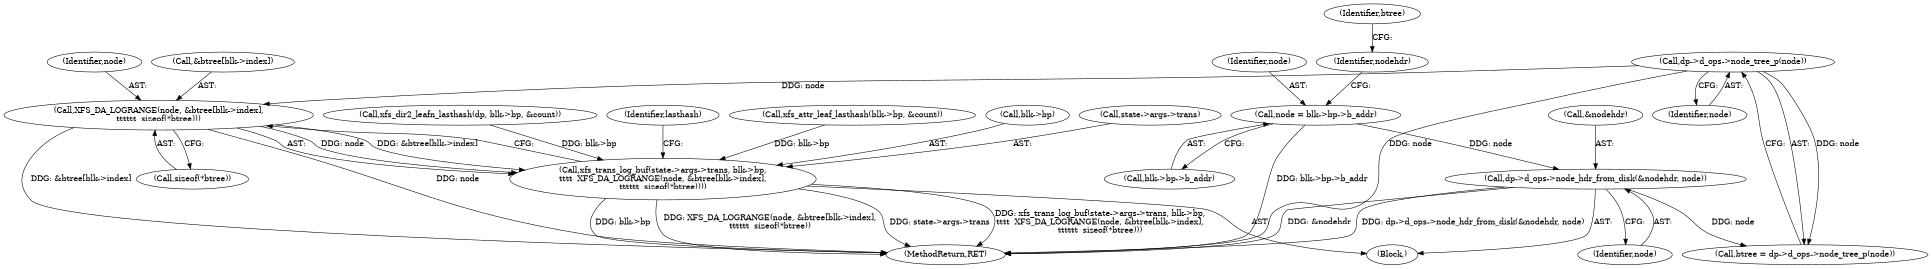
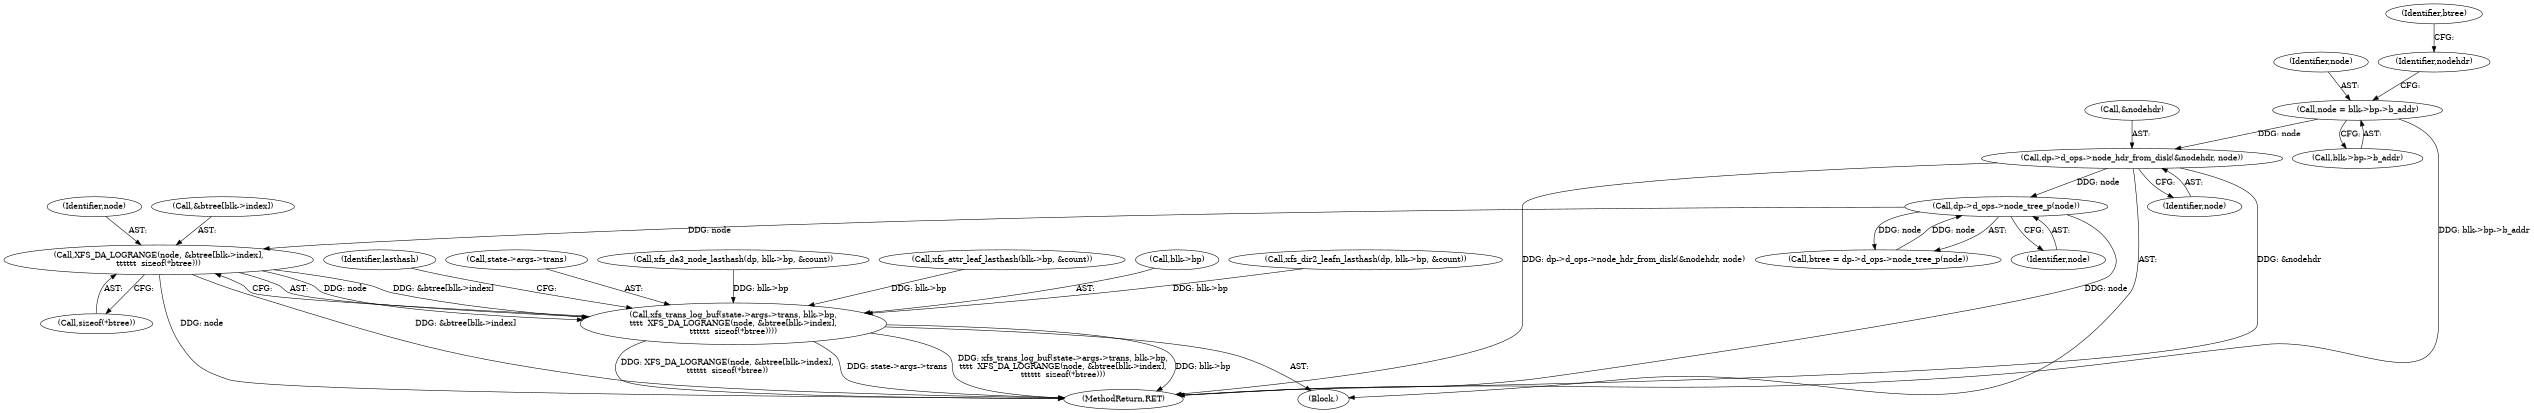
(1777, 144) -> (1954, 231)
(1685, 215) -> (2072, 182)
none -> (733, 260)
